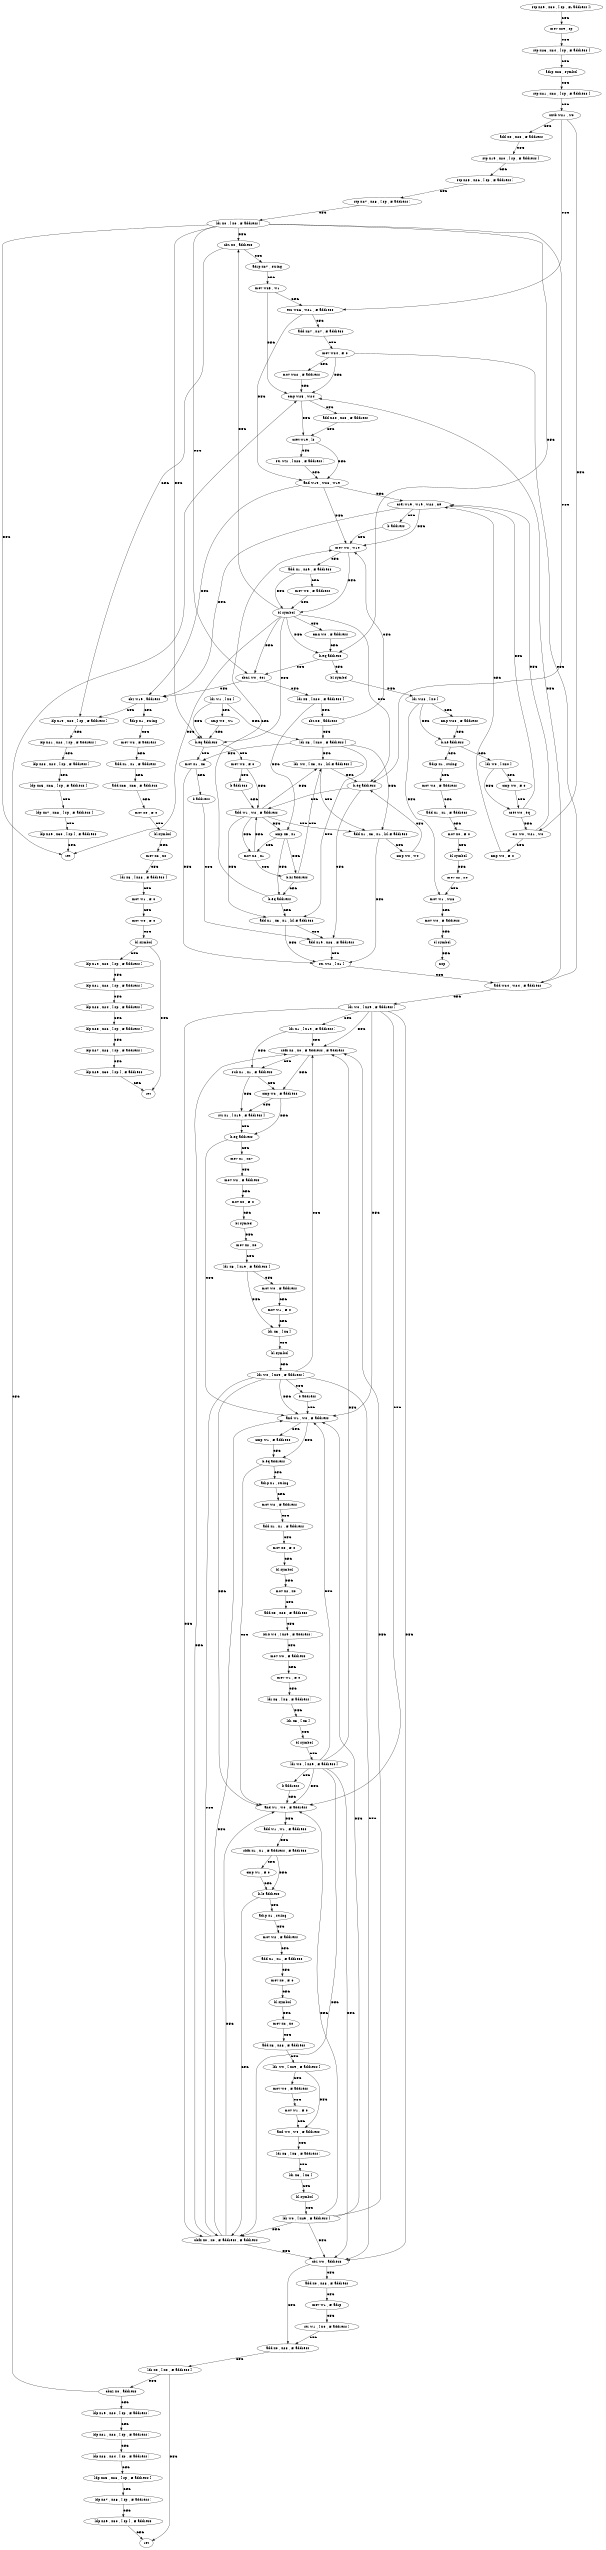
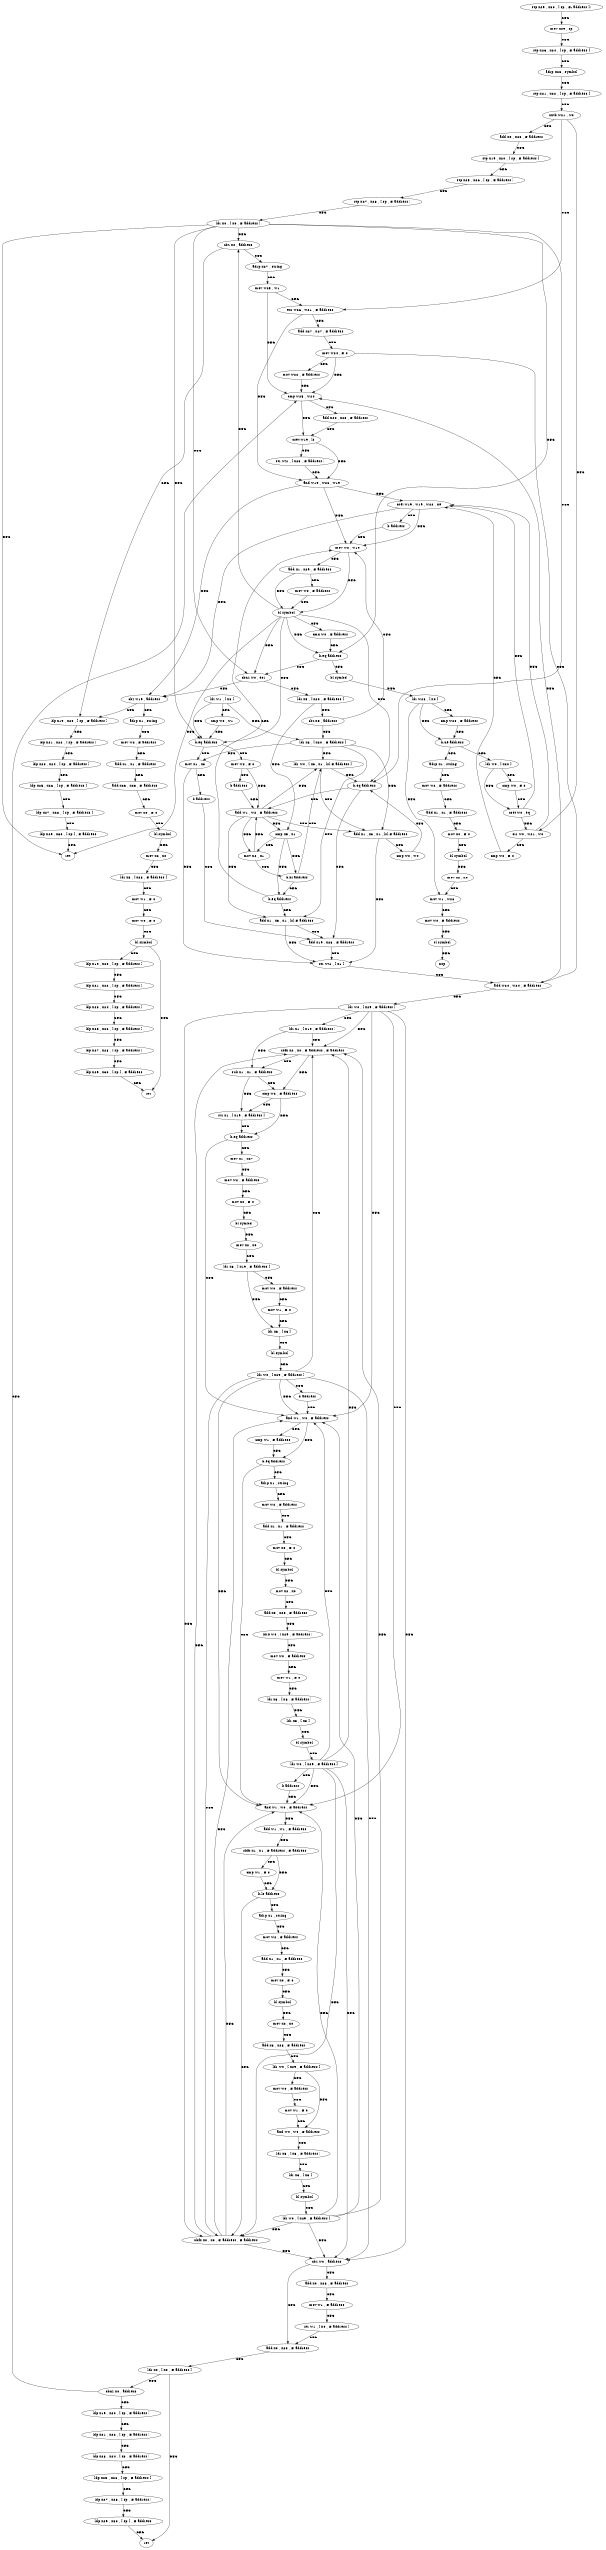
(327, 2305) -> (327, 2305)
